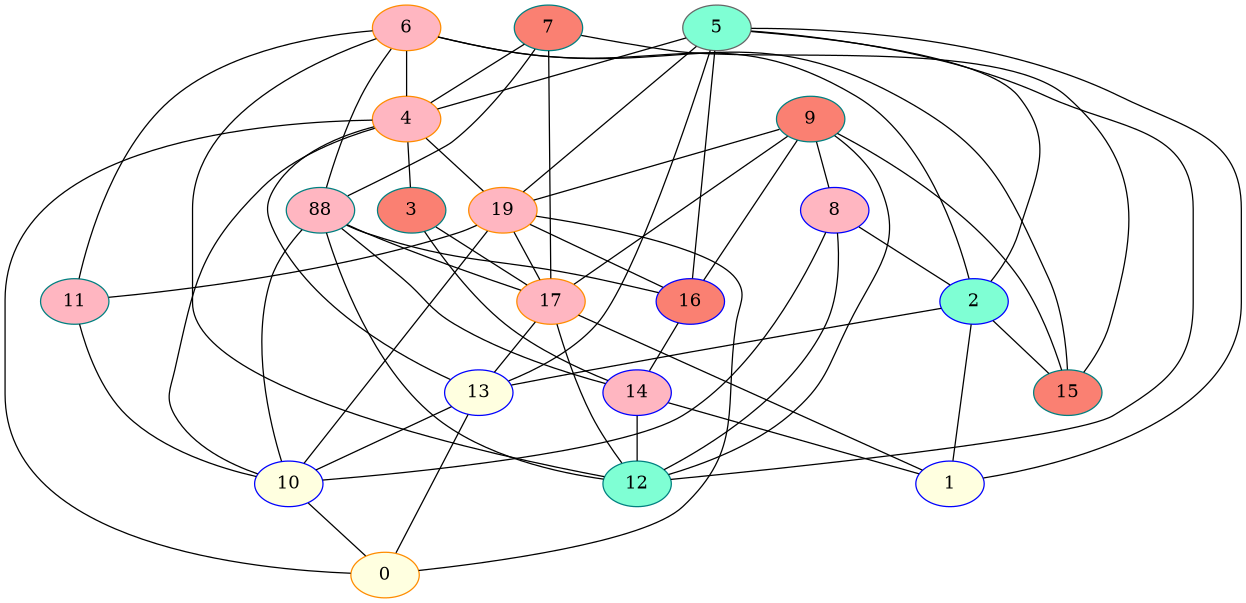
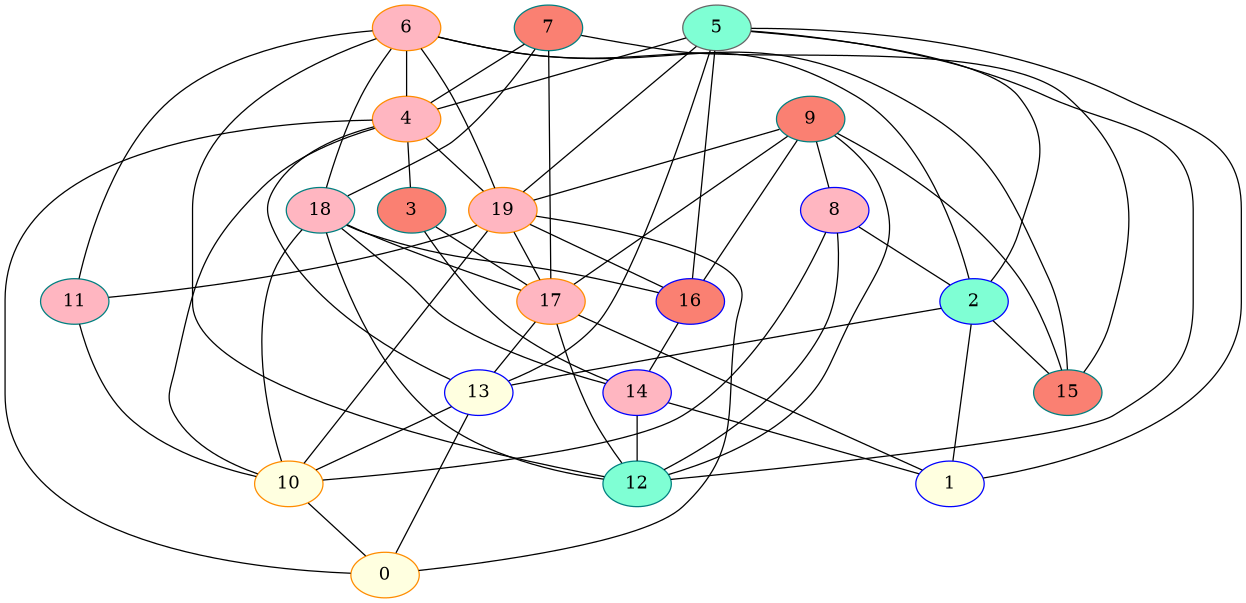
none -> (463, 116)
(320, 210) -> (320, 210)
(289, 484) -> (289, 484)
